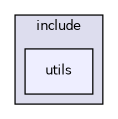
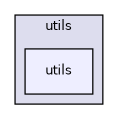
(59, 27) -> (59, 27)
